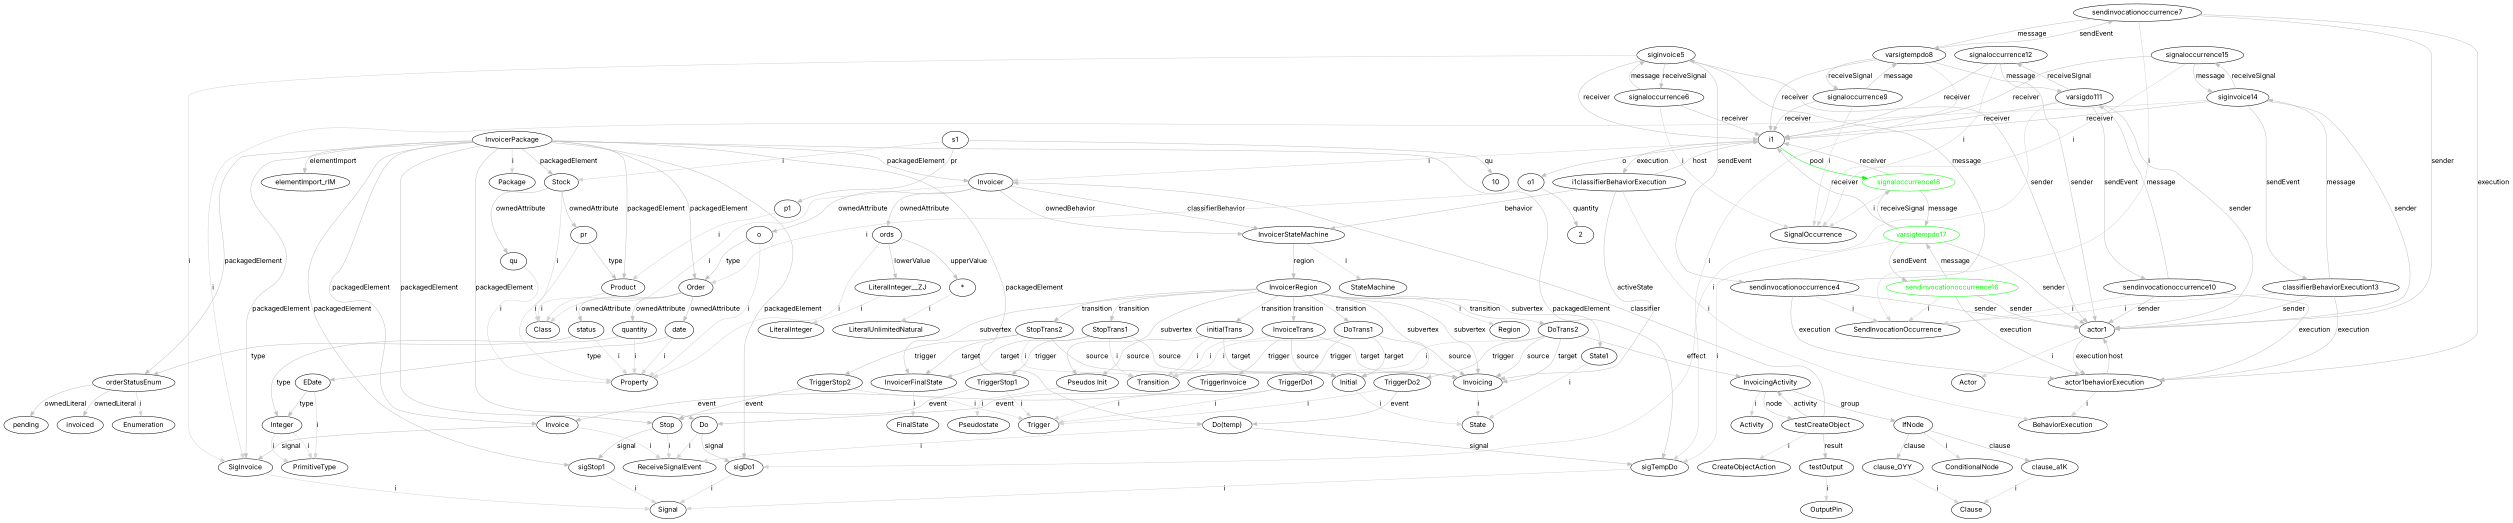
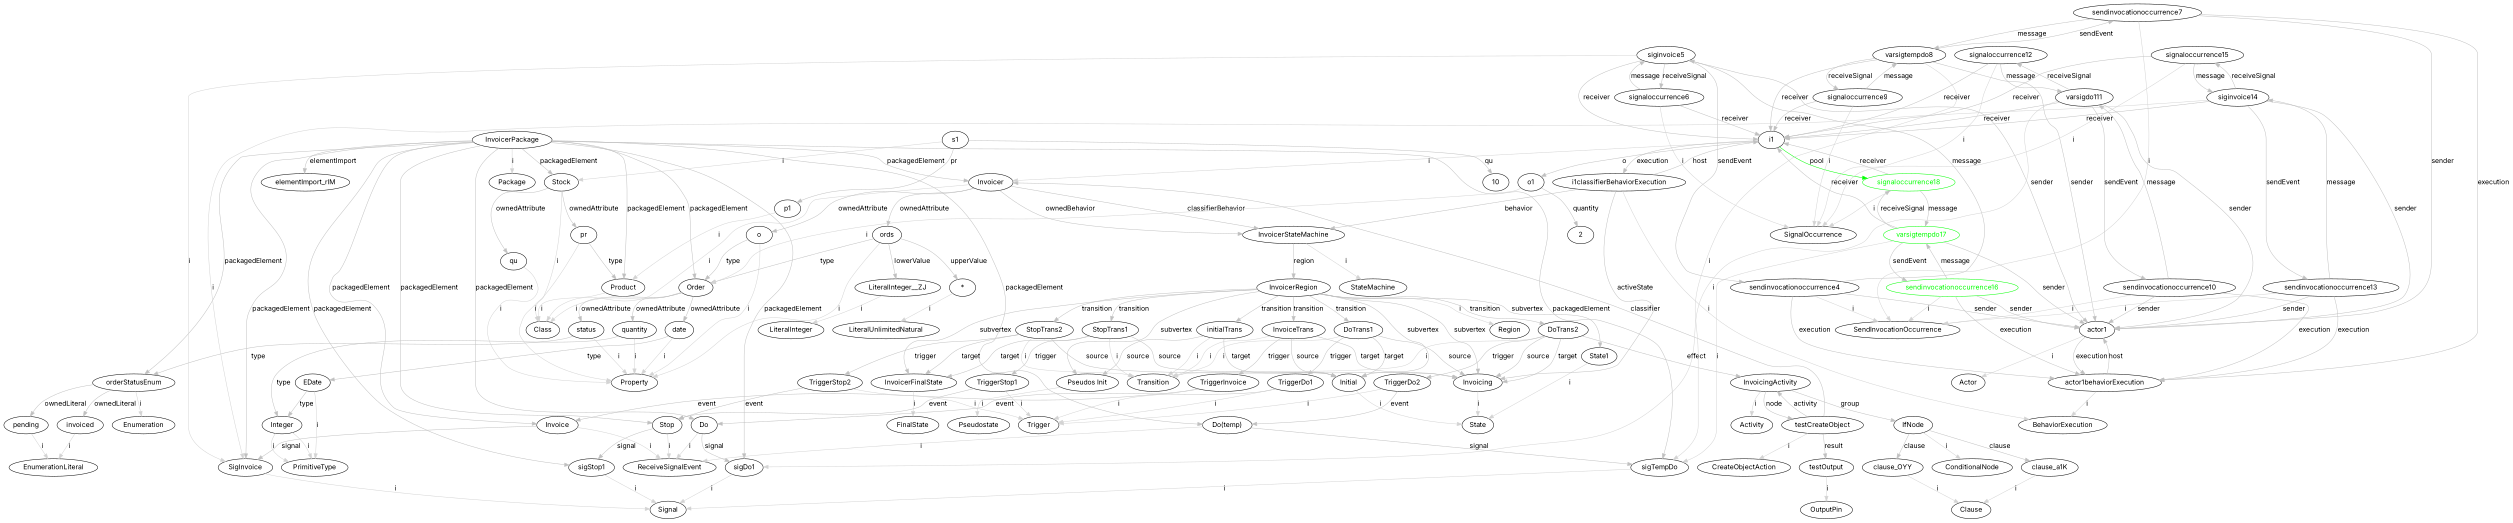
none -> (798, 258)
(2331, 288) -> (2331, 288)
none -> (53, 468)
